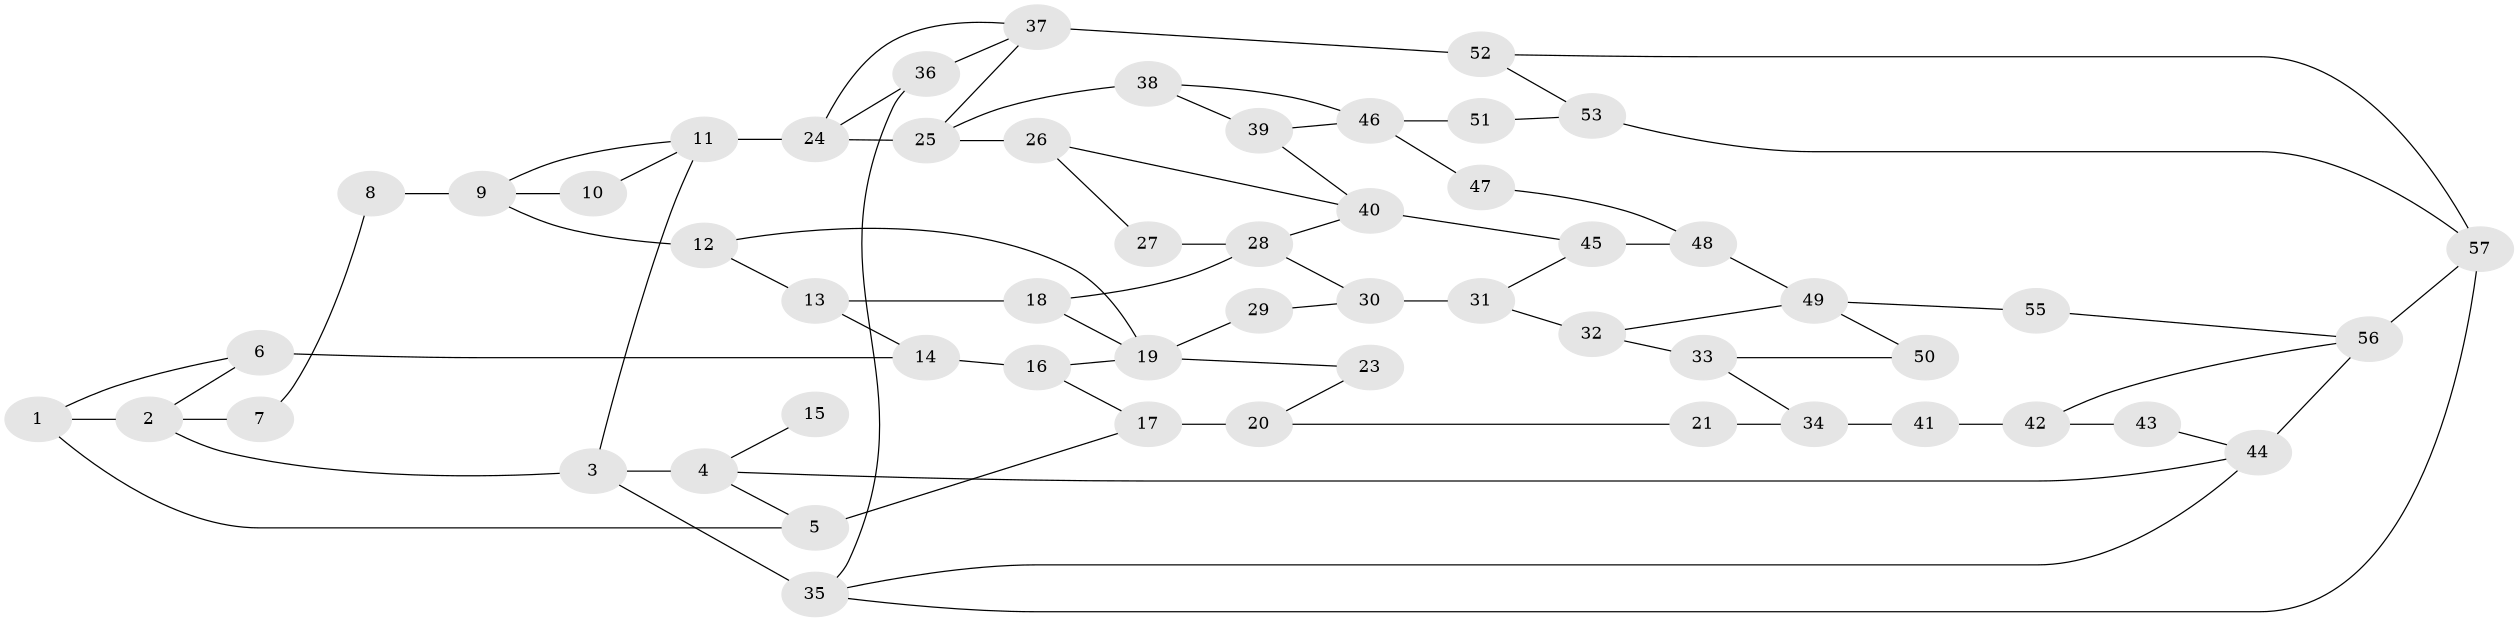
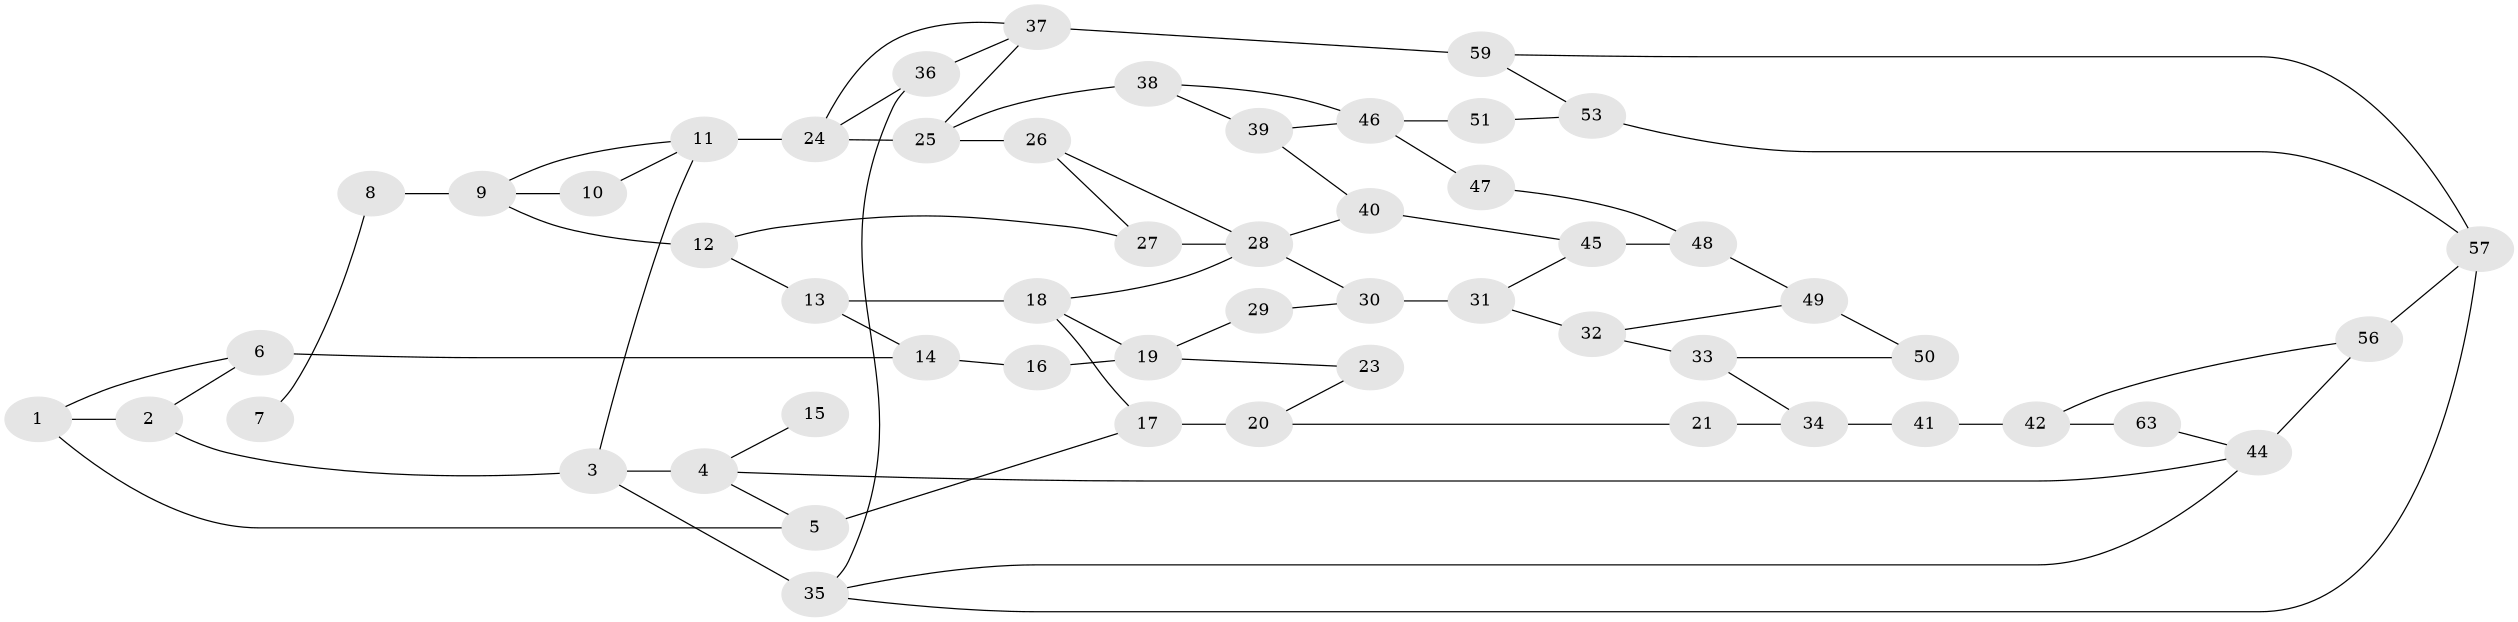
(1481, 54) -> (1481, 54)
(1204, 176) -> (1148, 192)
(954, 234) -> (926, 216)
(2036, 311) -> none
(1093, 396) -> (1086, 354)
(205, 419) -> none
(2147, 424) -> (2147, 424)
